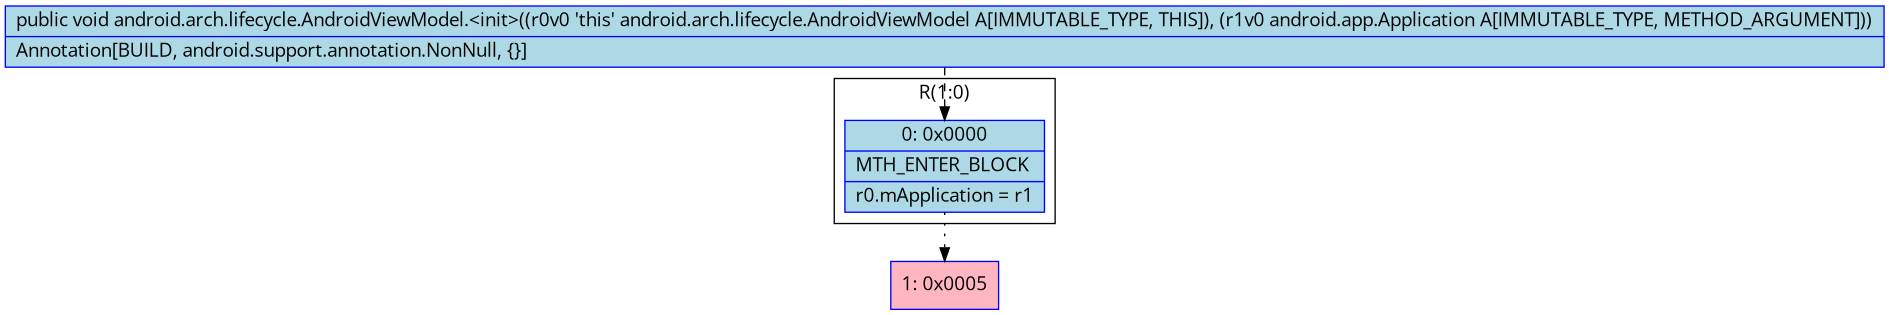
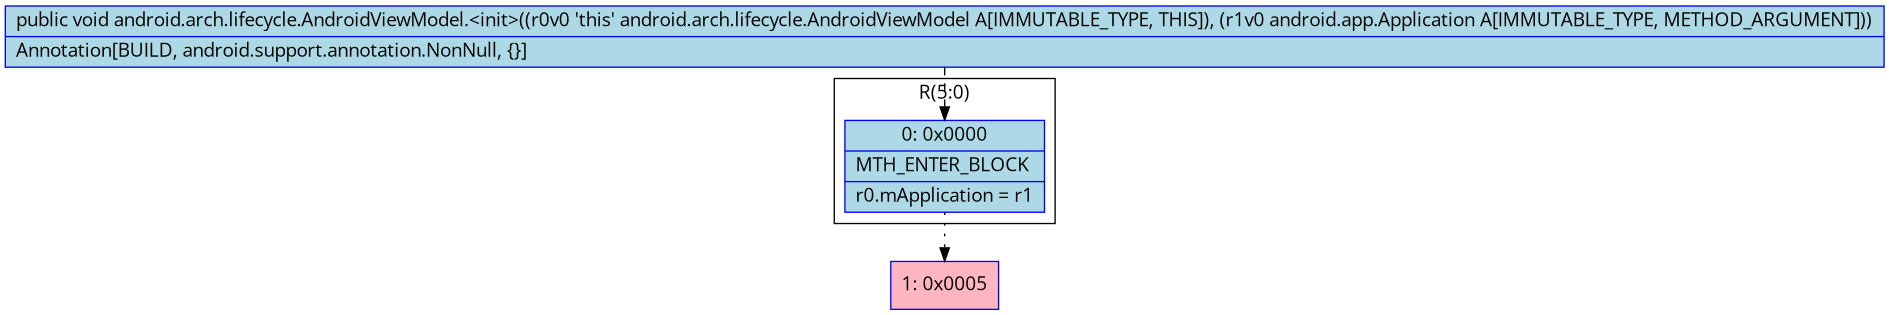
(945, 94) -> (945, 94)
